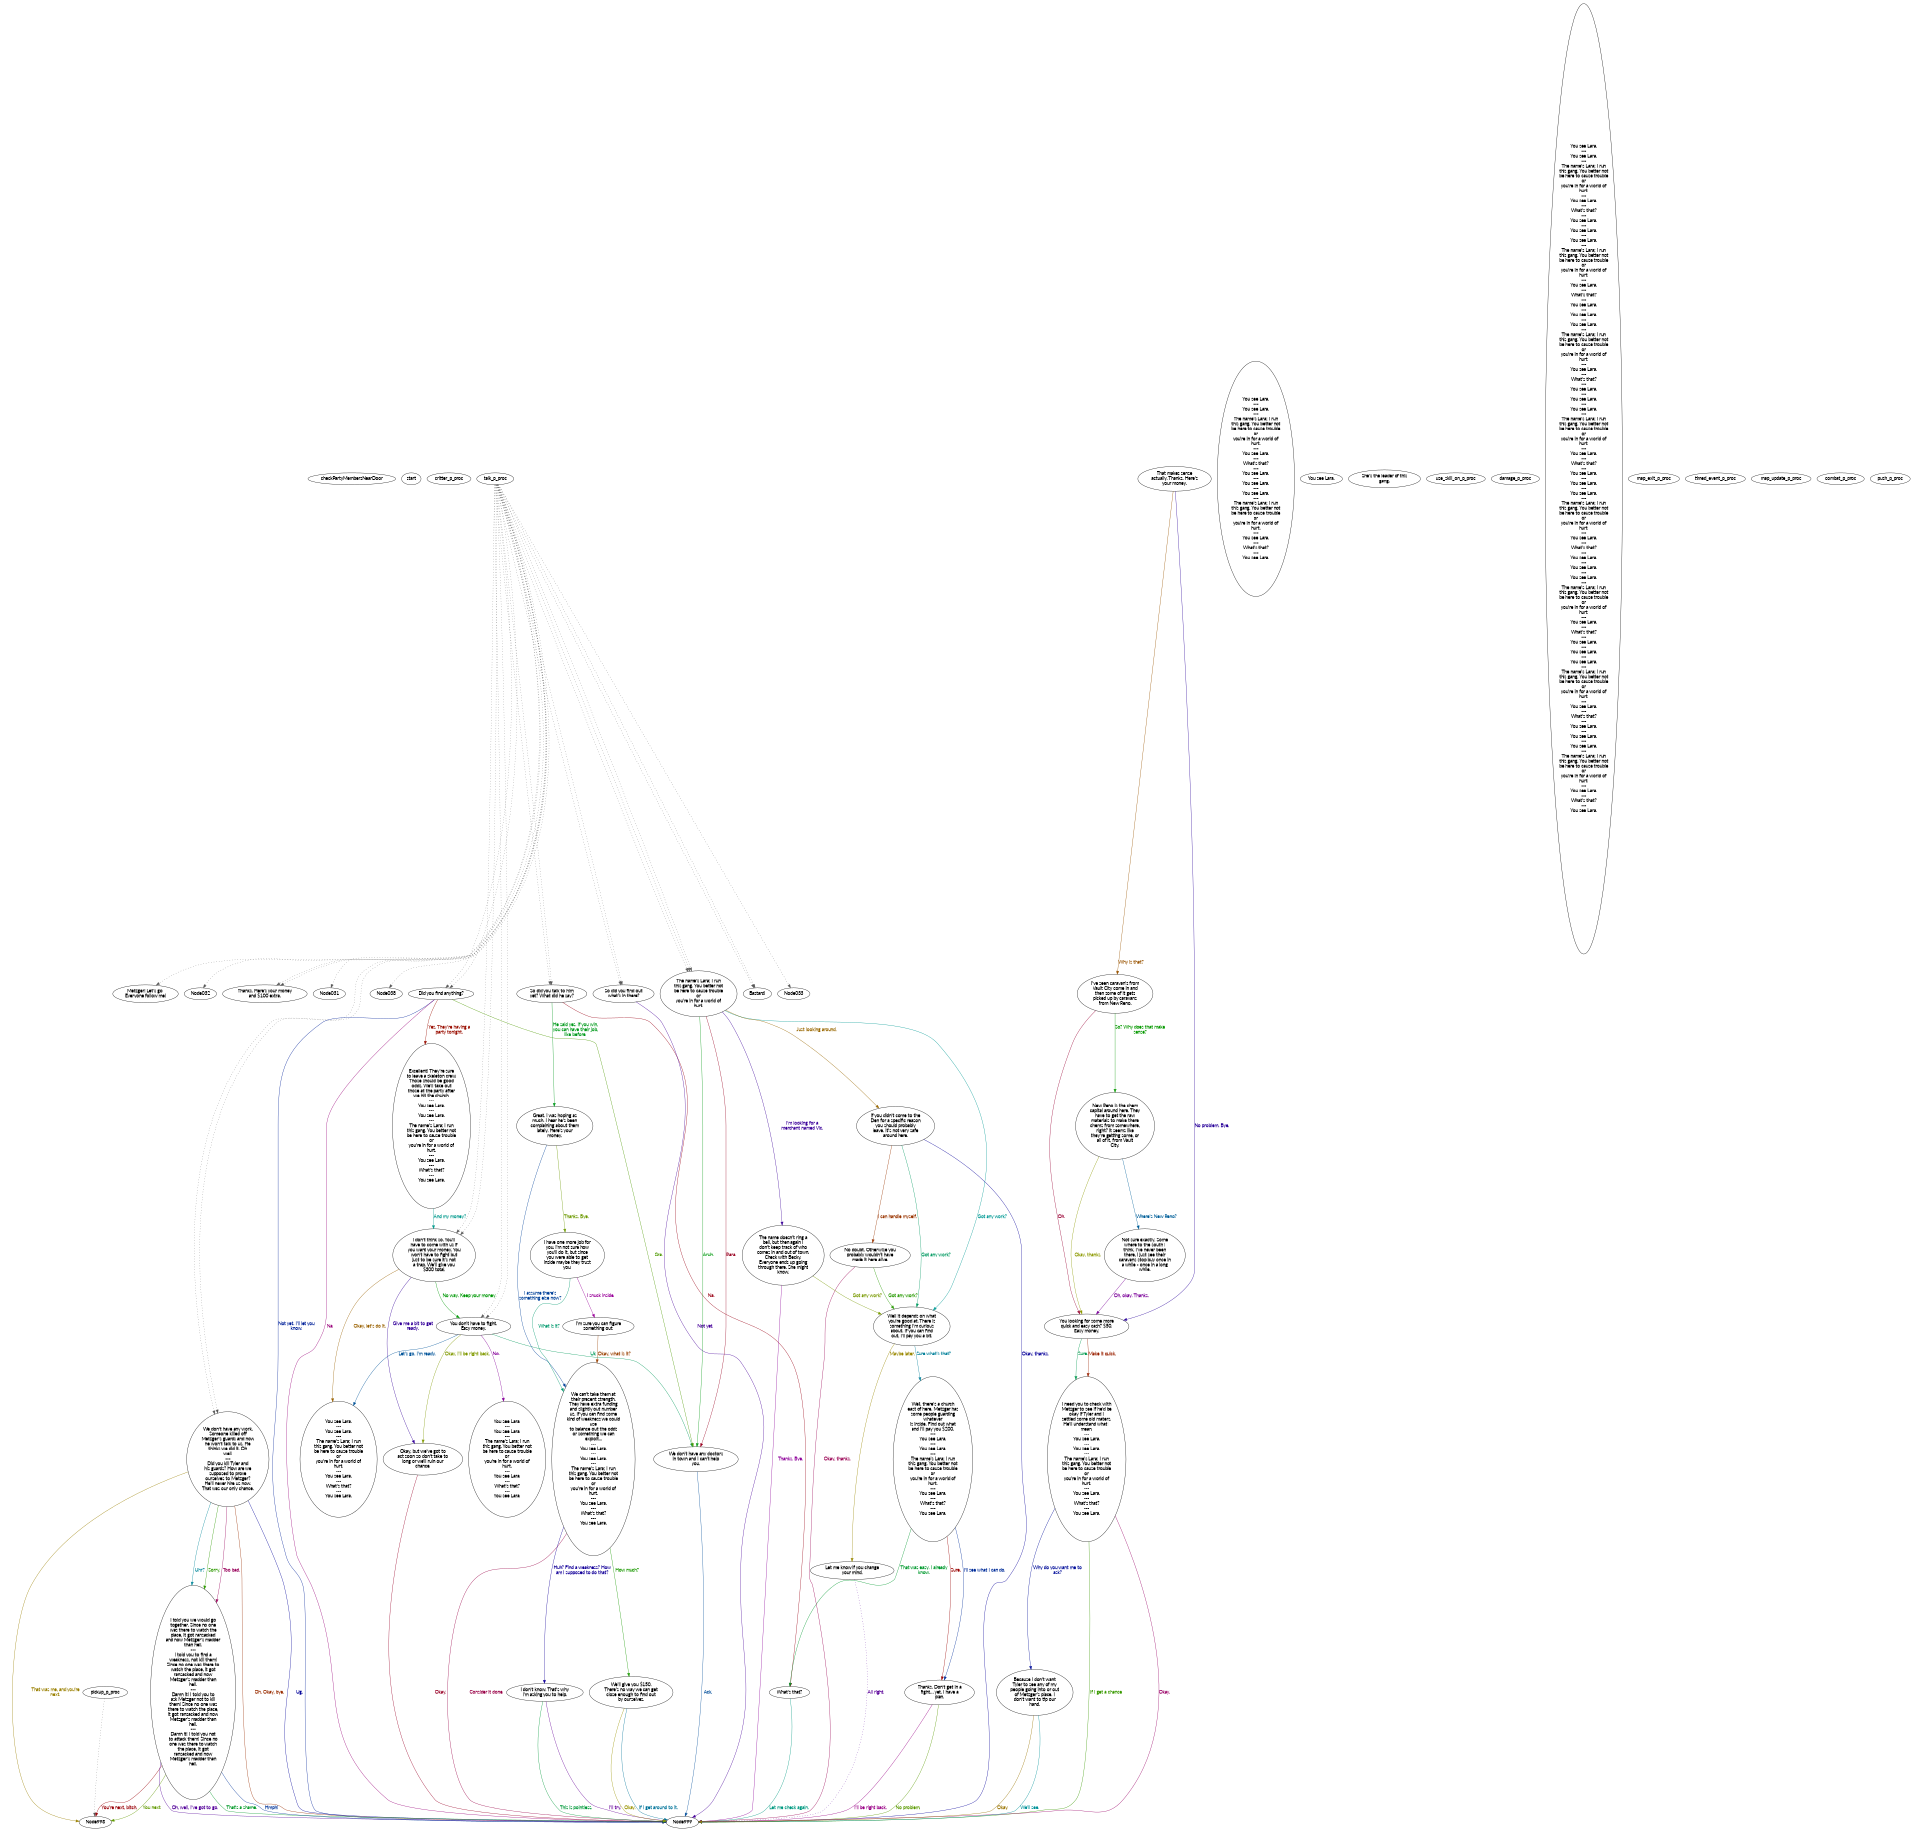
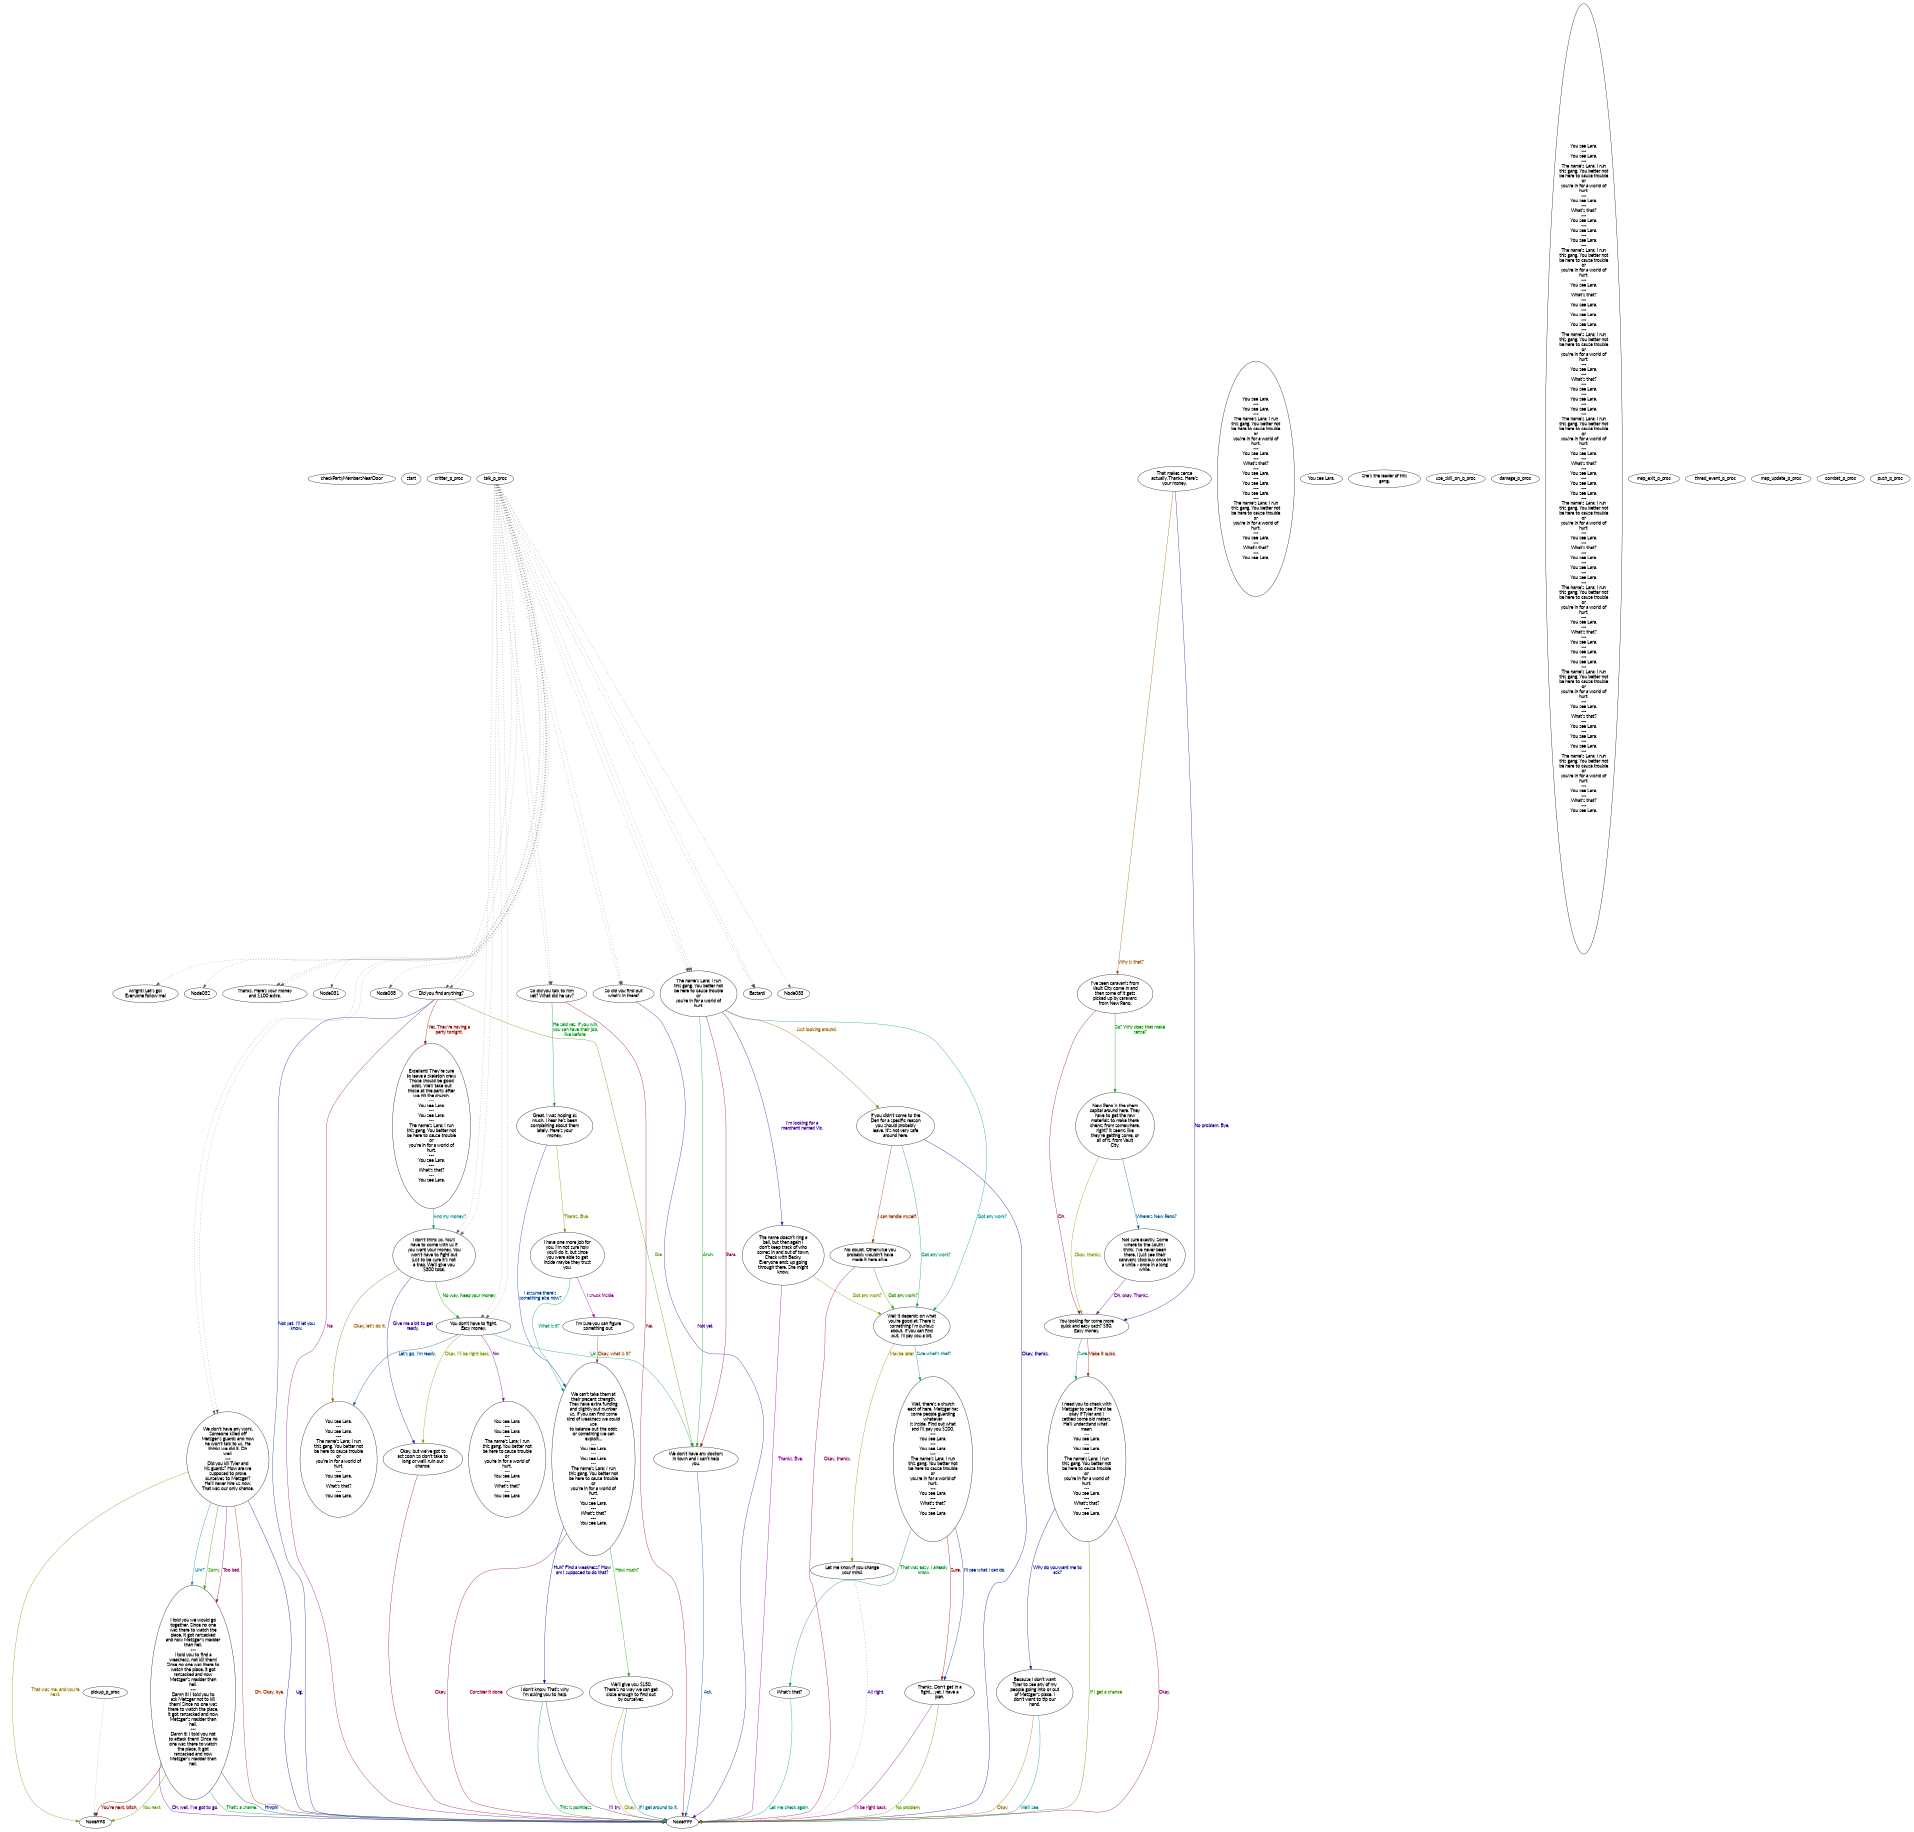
(146, 994) -> (146, 994)
(724, 1313) -> (642, 1396)
